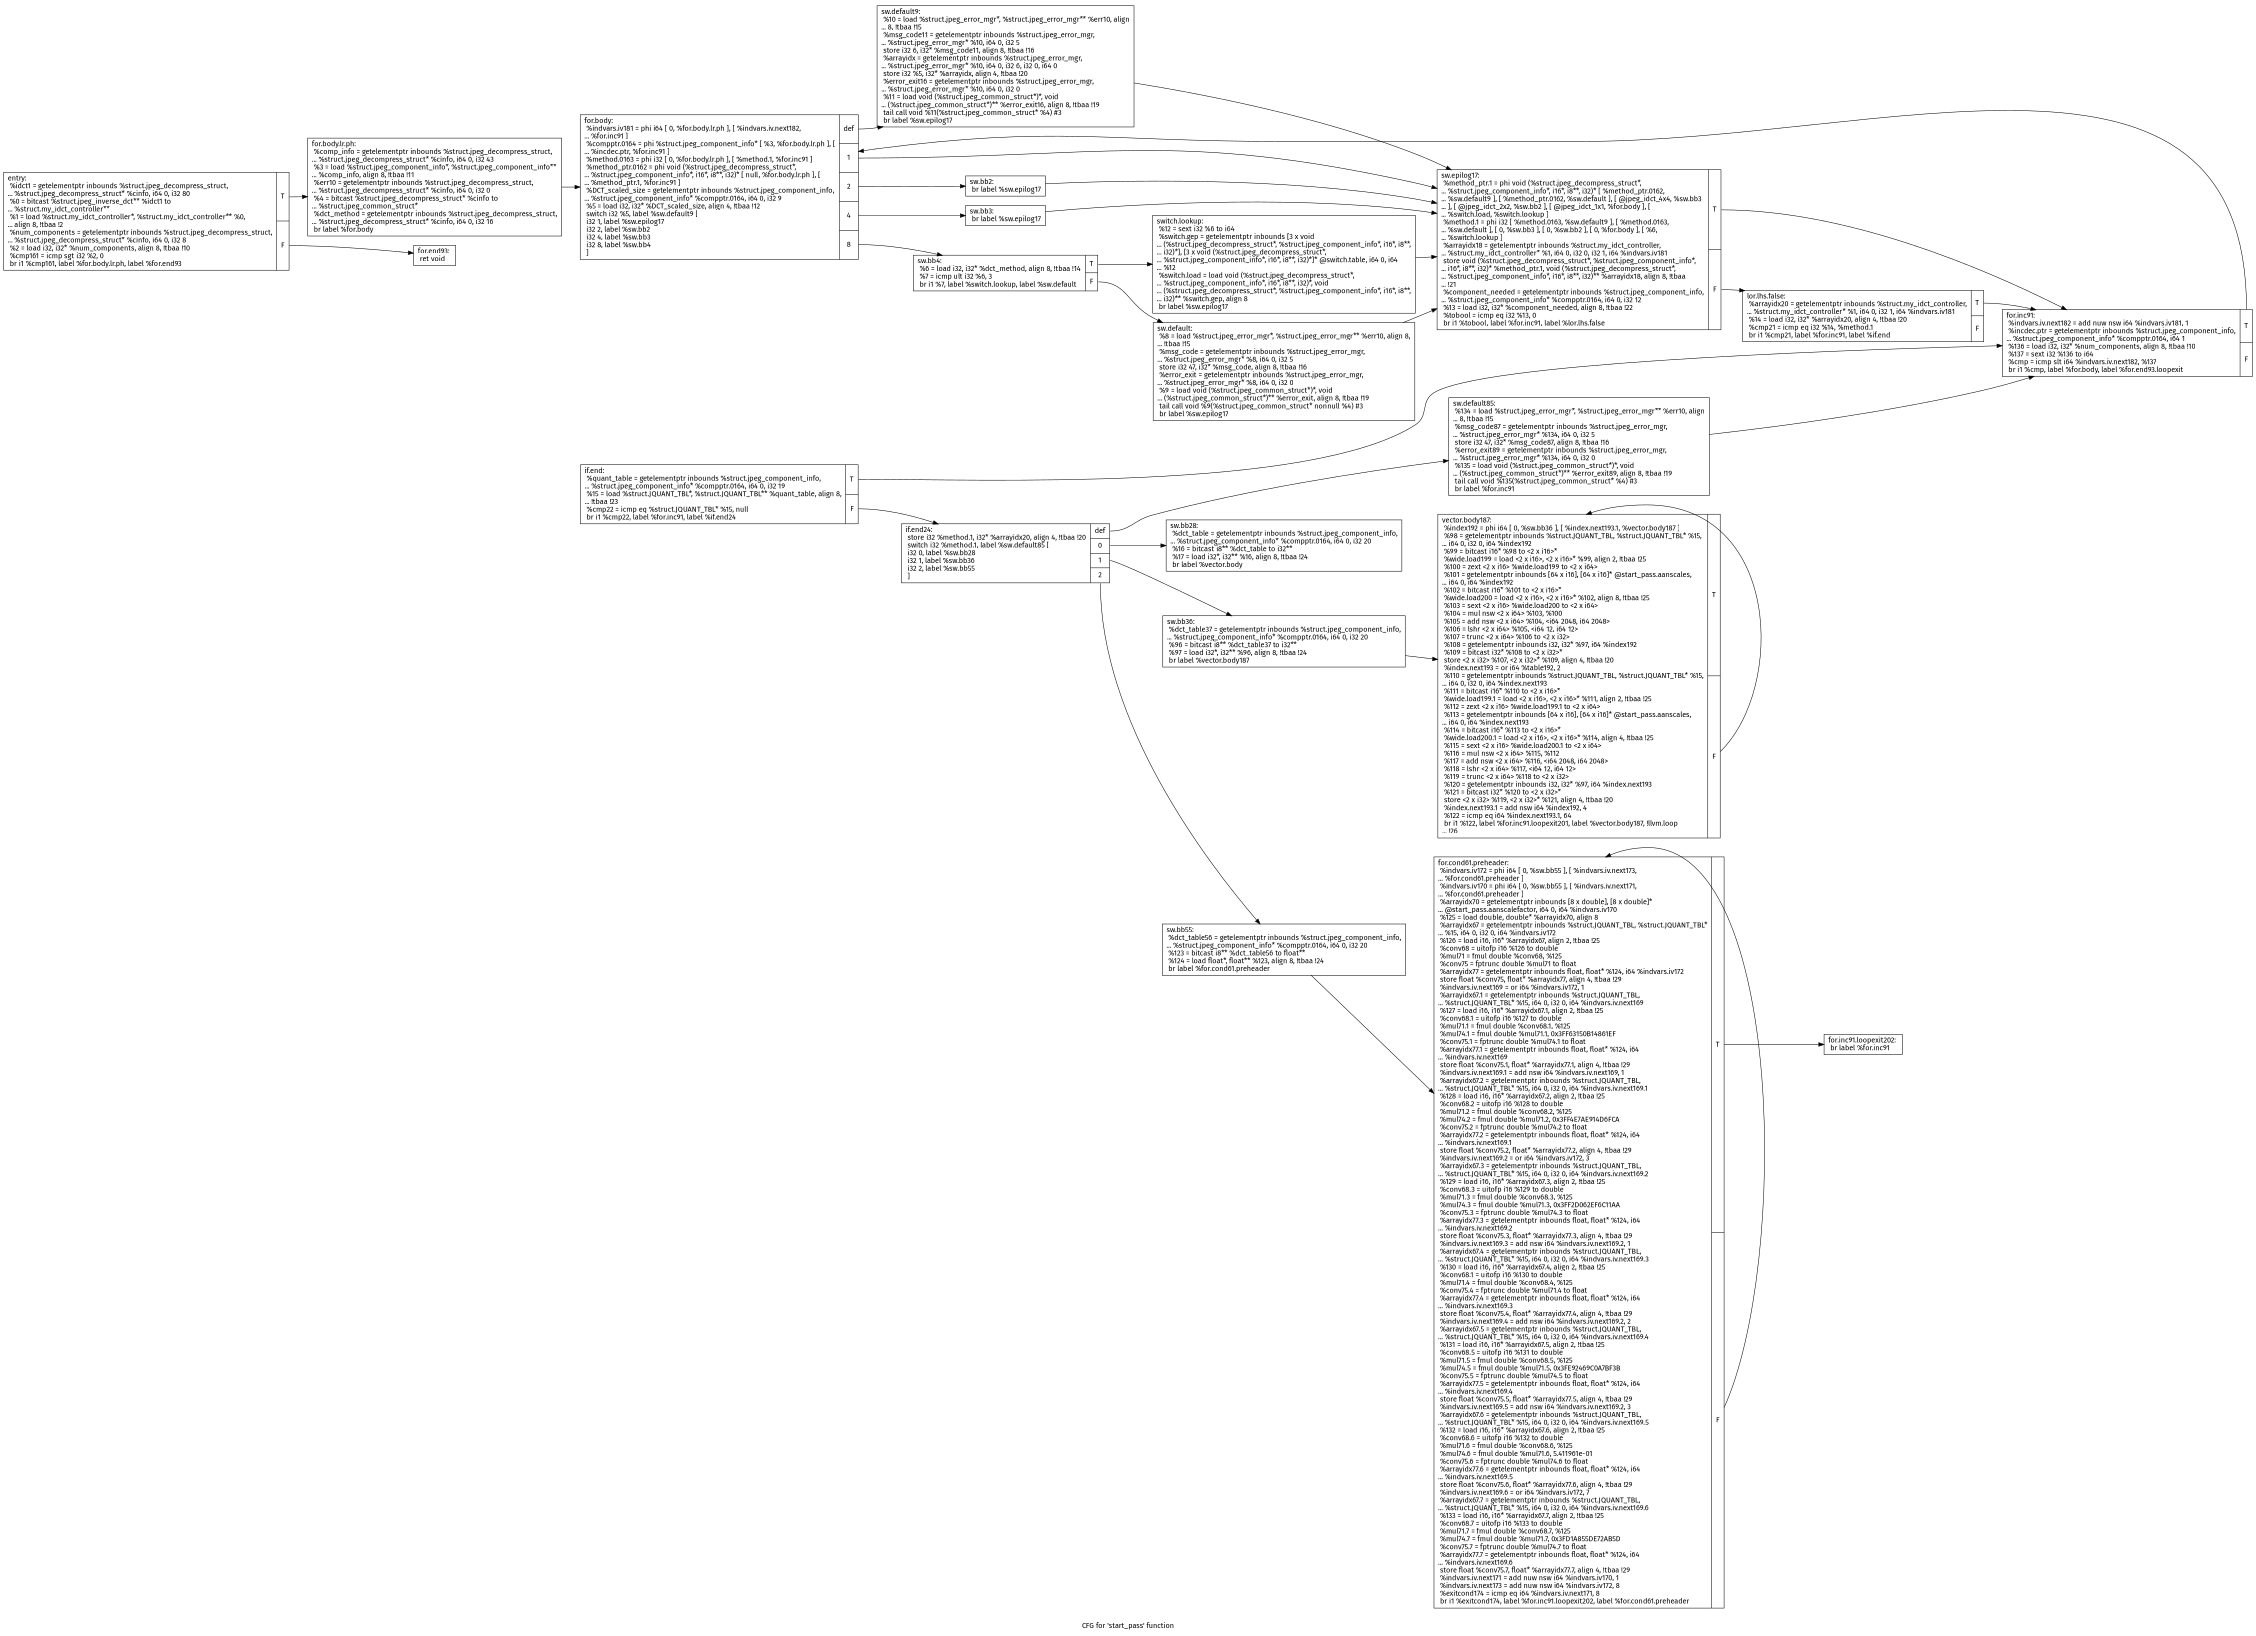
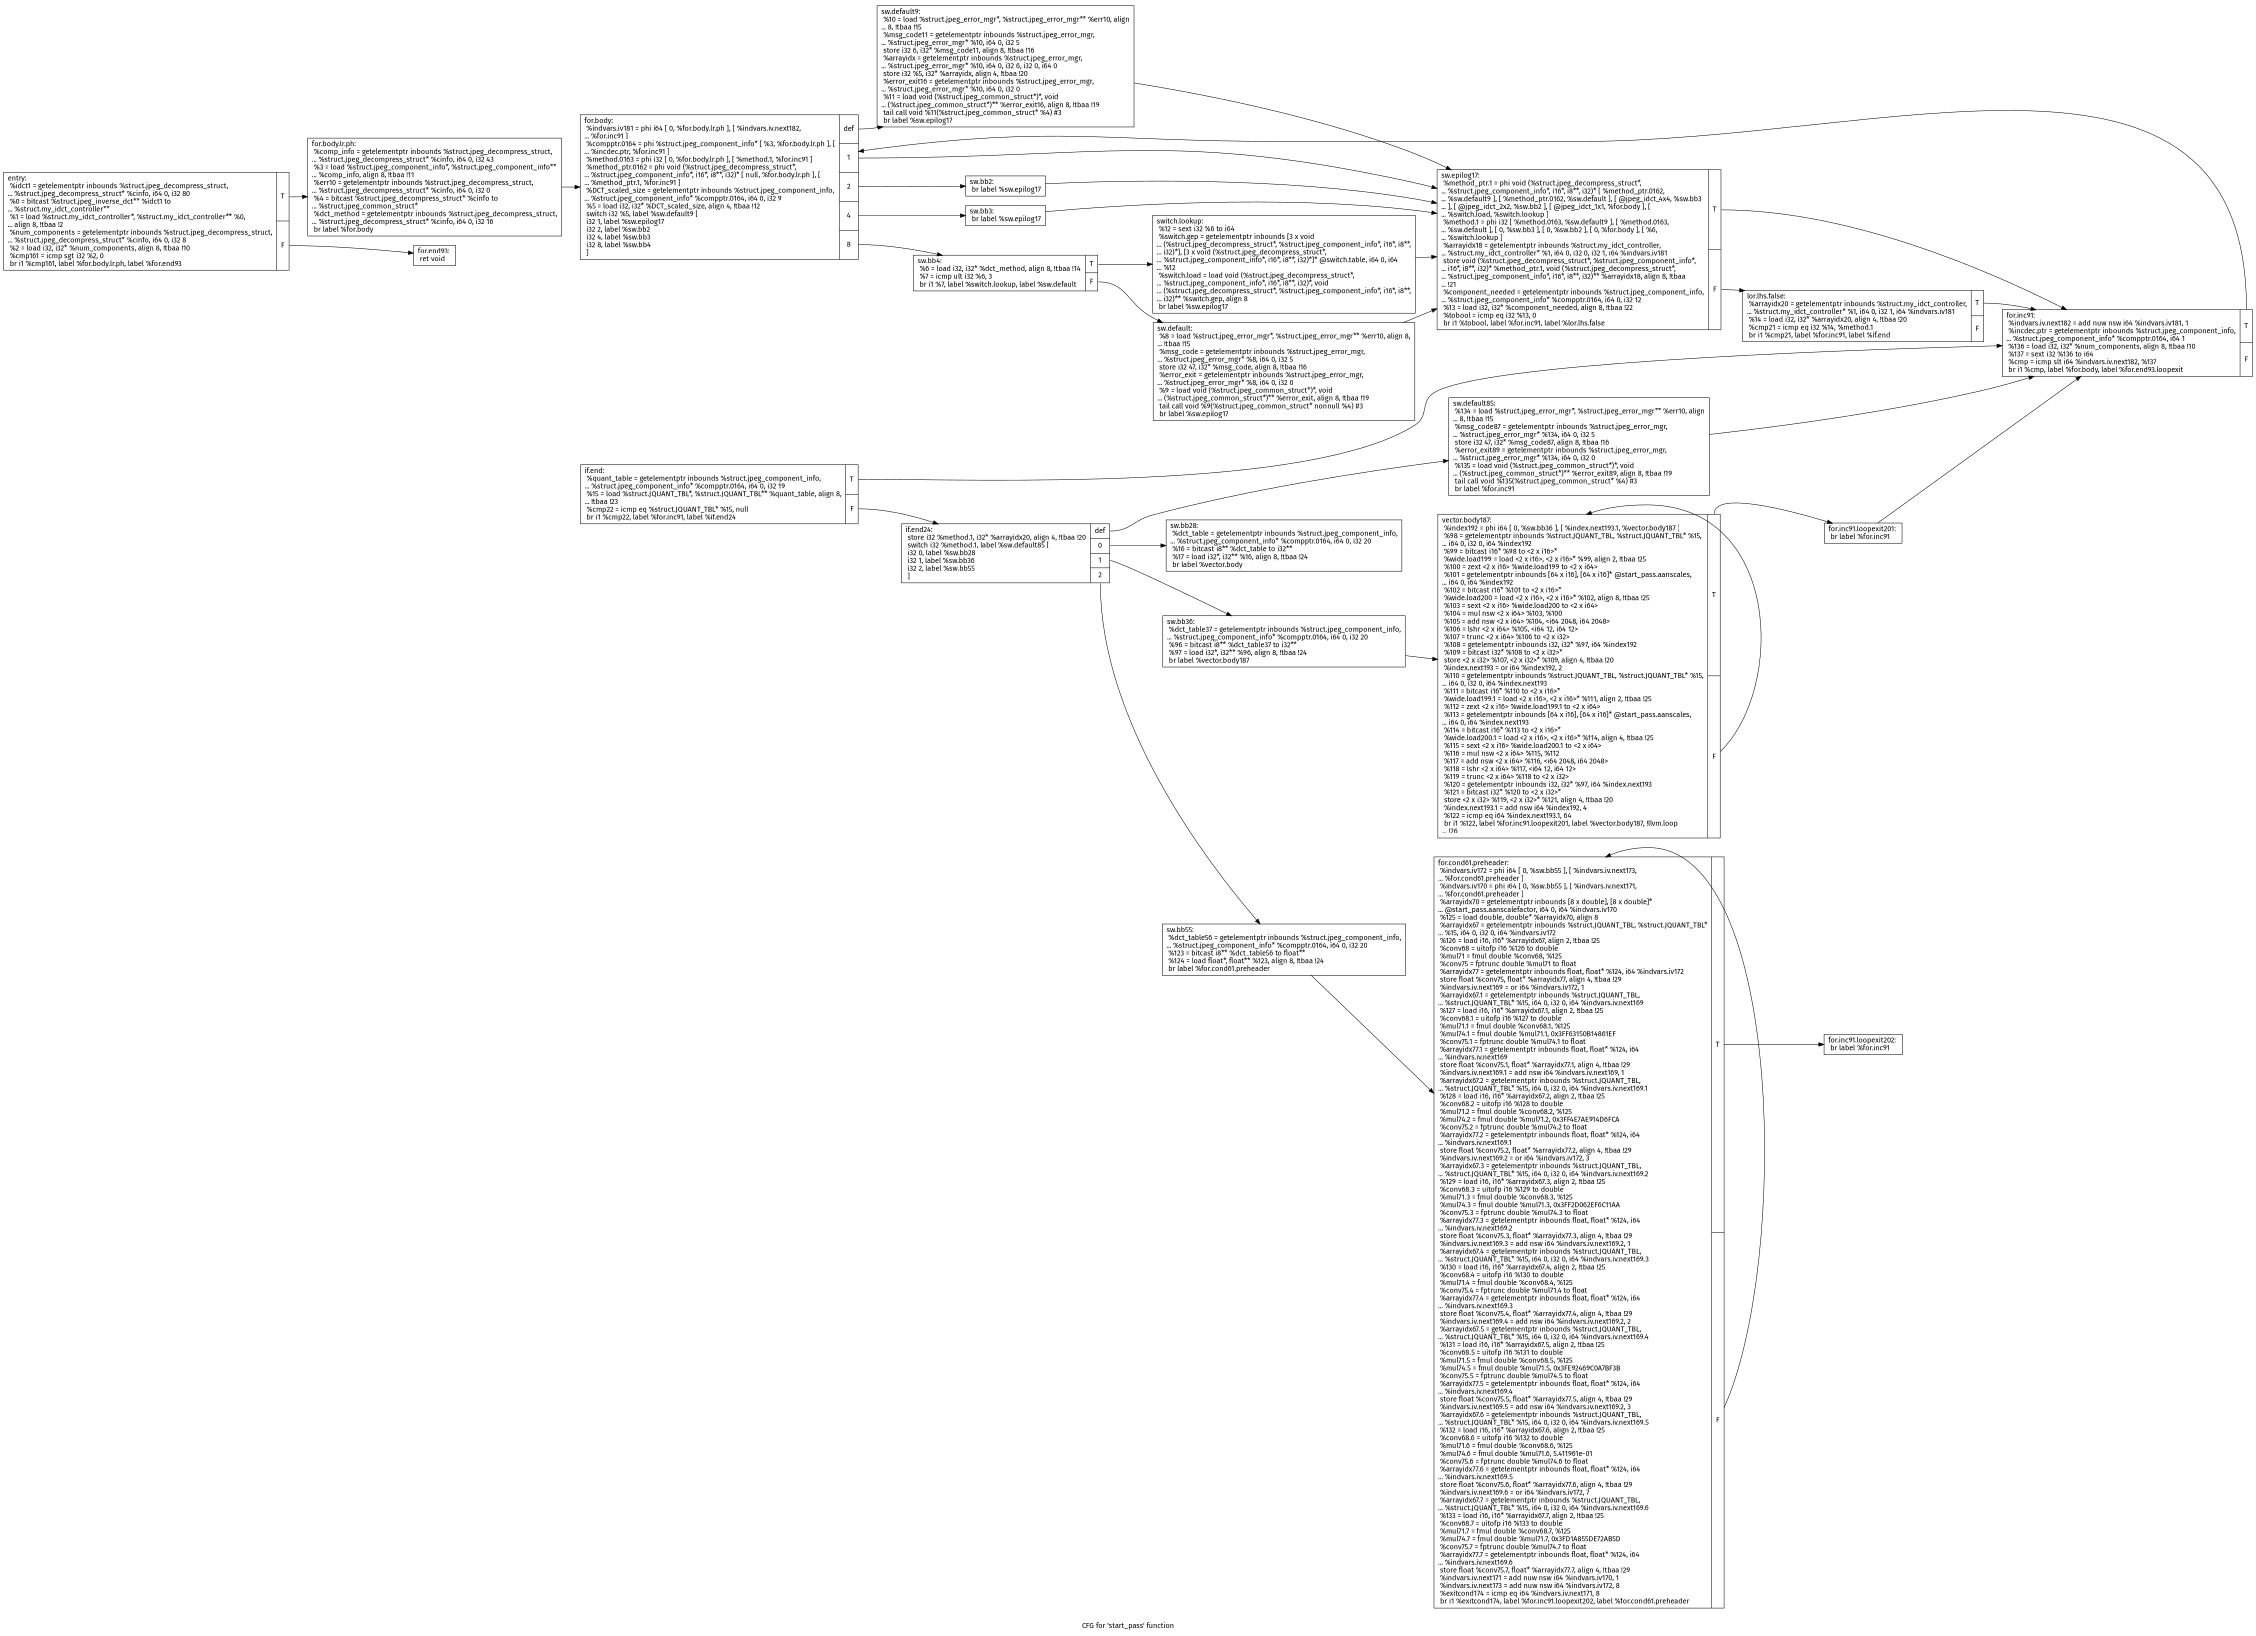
none -> (1863, 533)
(1501, 668) -> (1502, 668)
(1501, 1275) -> (1501, 1275)
